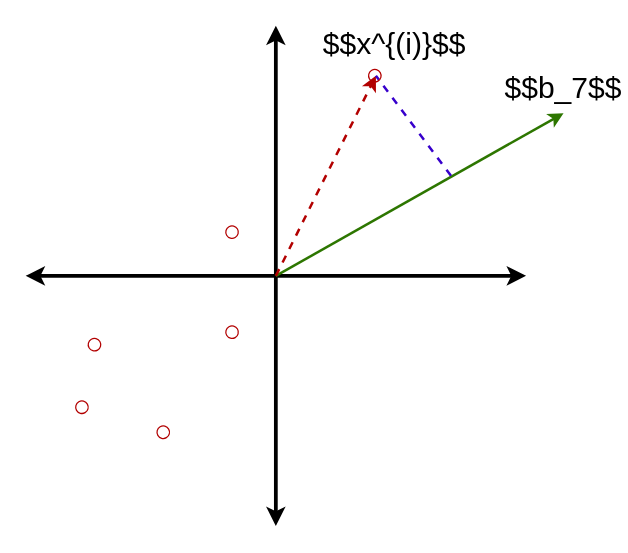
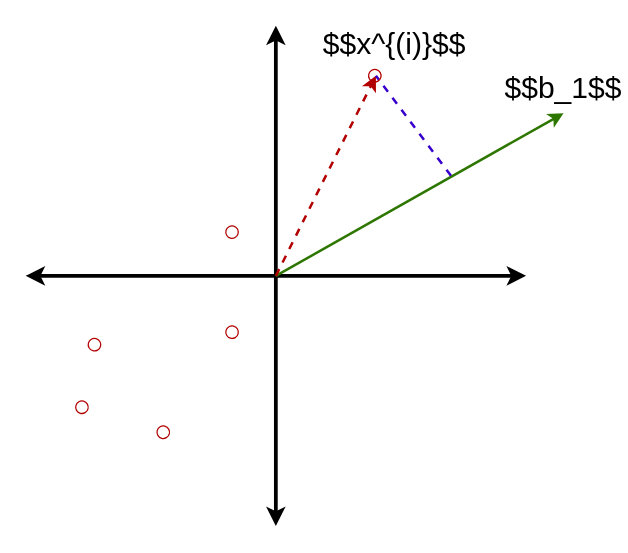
(563, 88) -> (563, 88)
